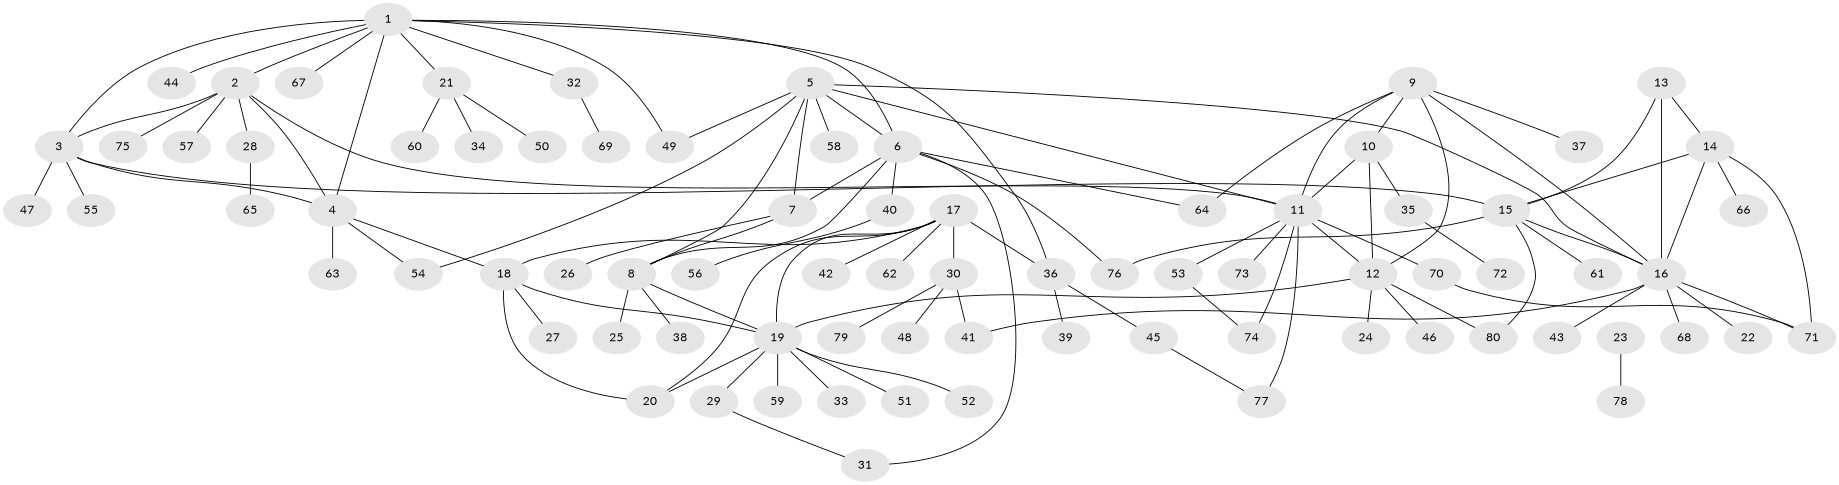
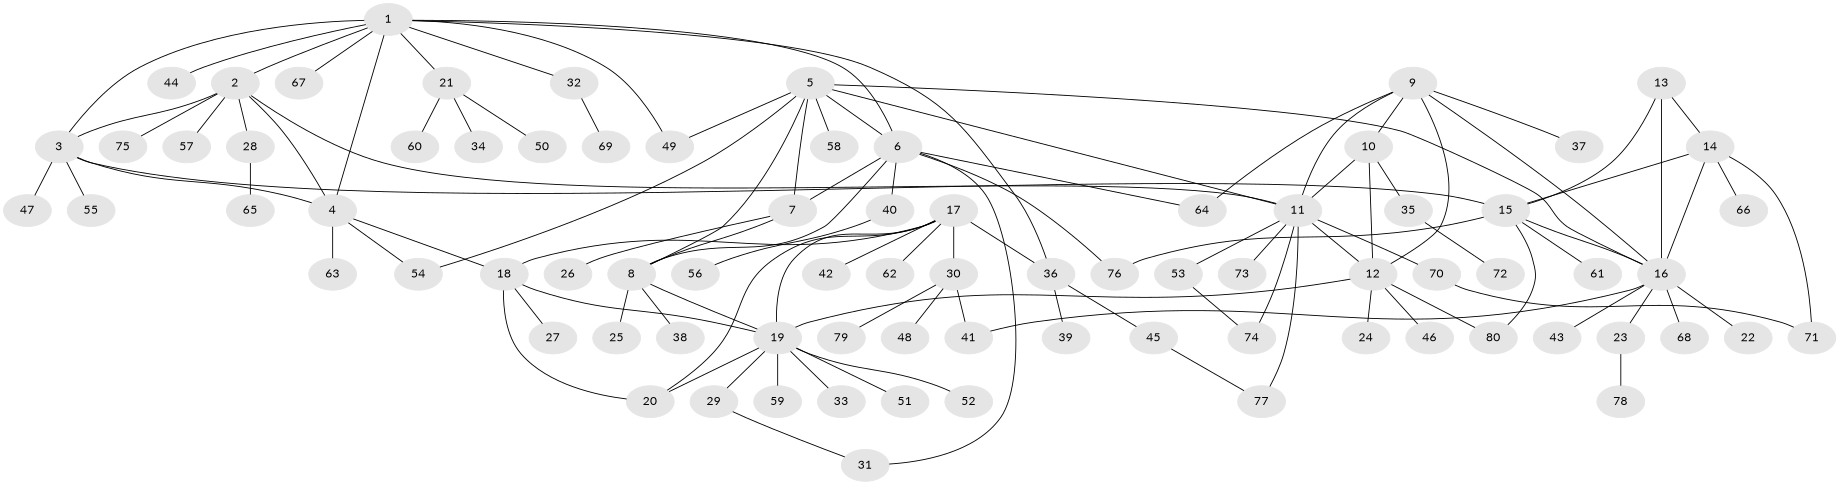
(1738, 304) -> (1638, 311)
